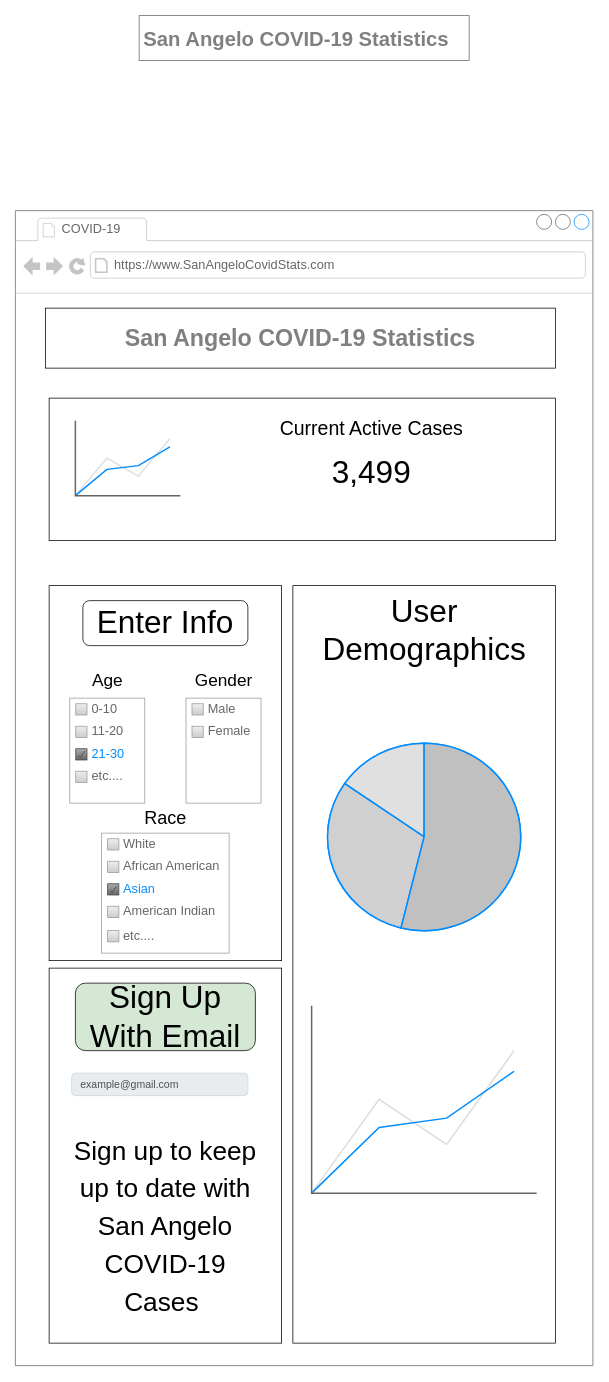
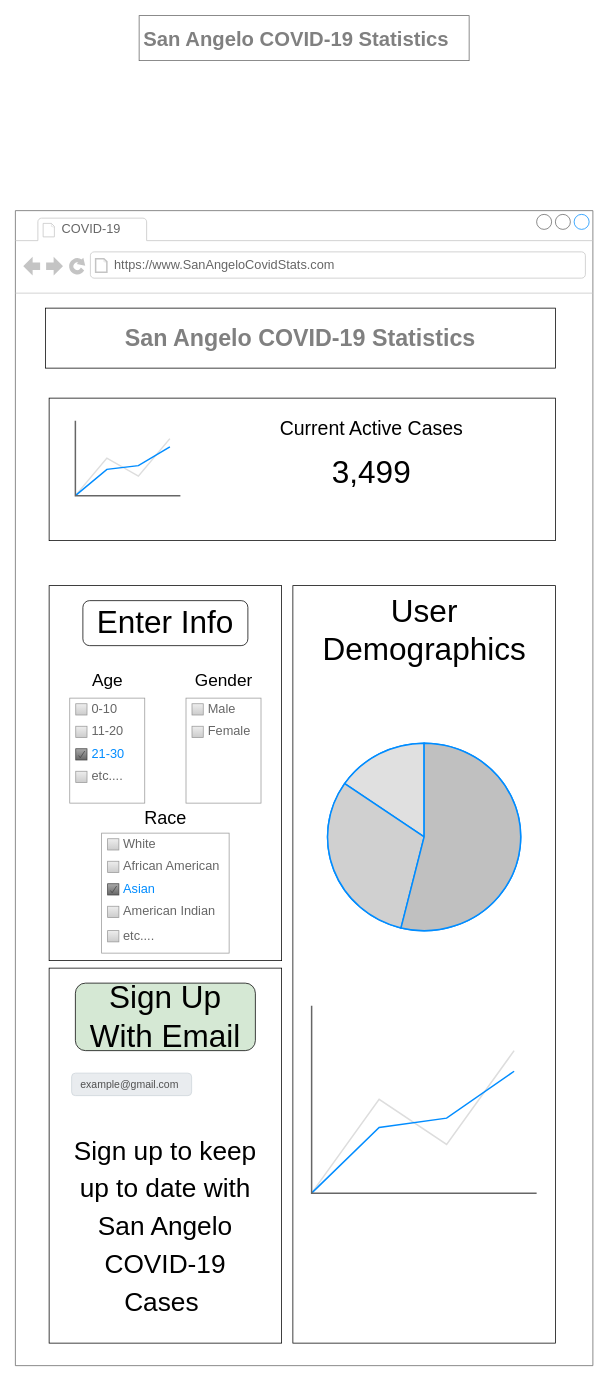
(160, 1084) -> (132, 1084)
